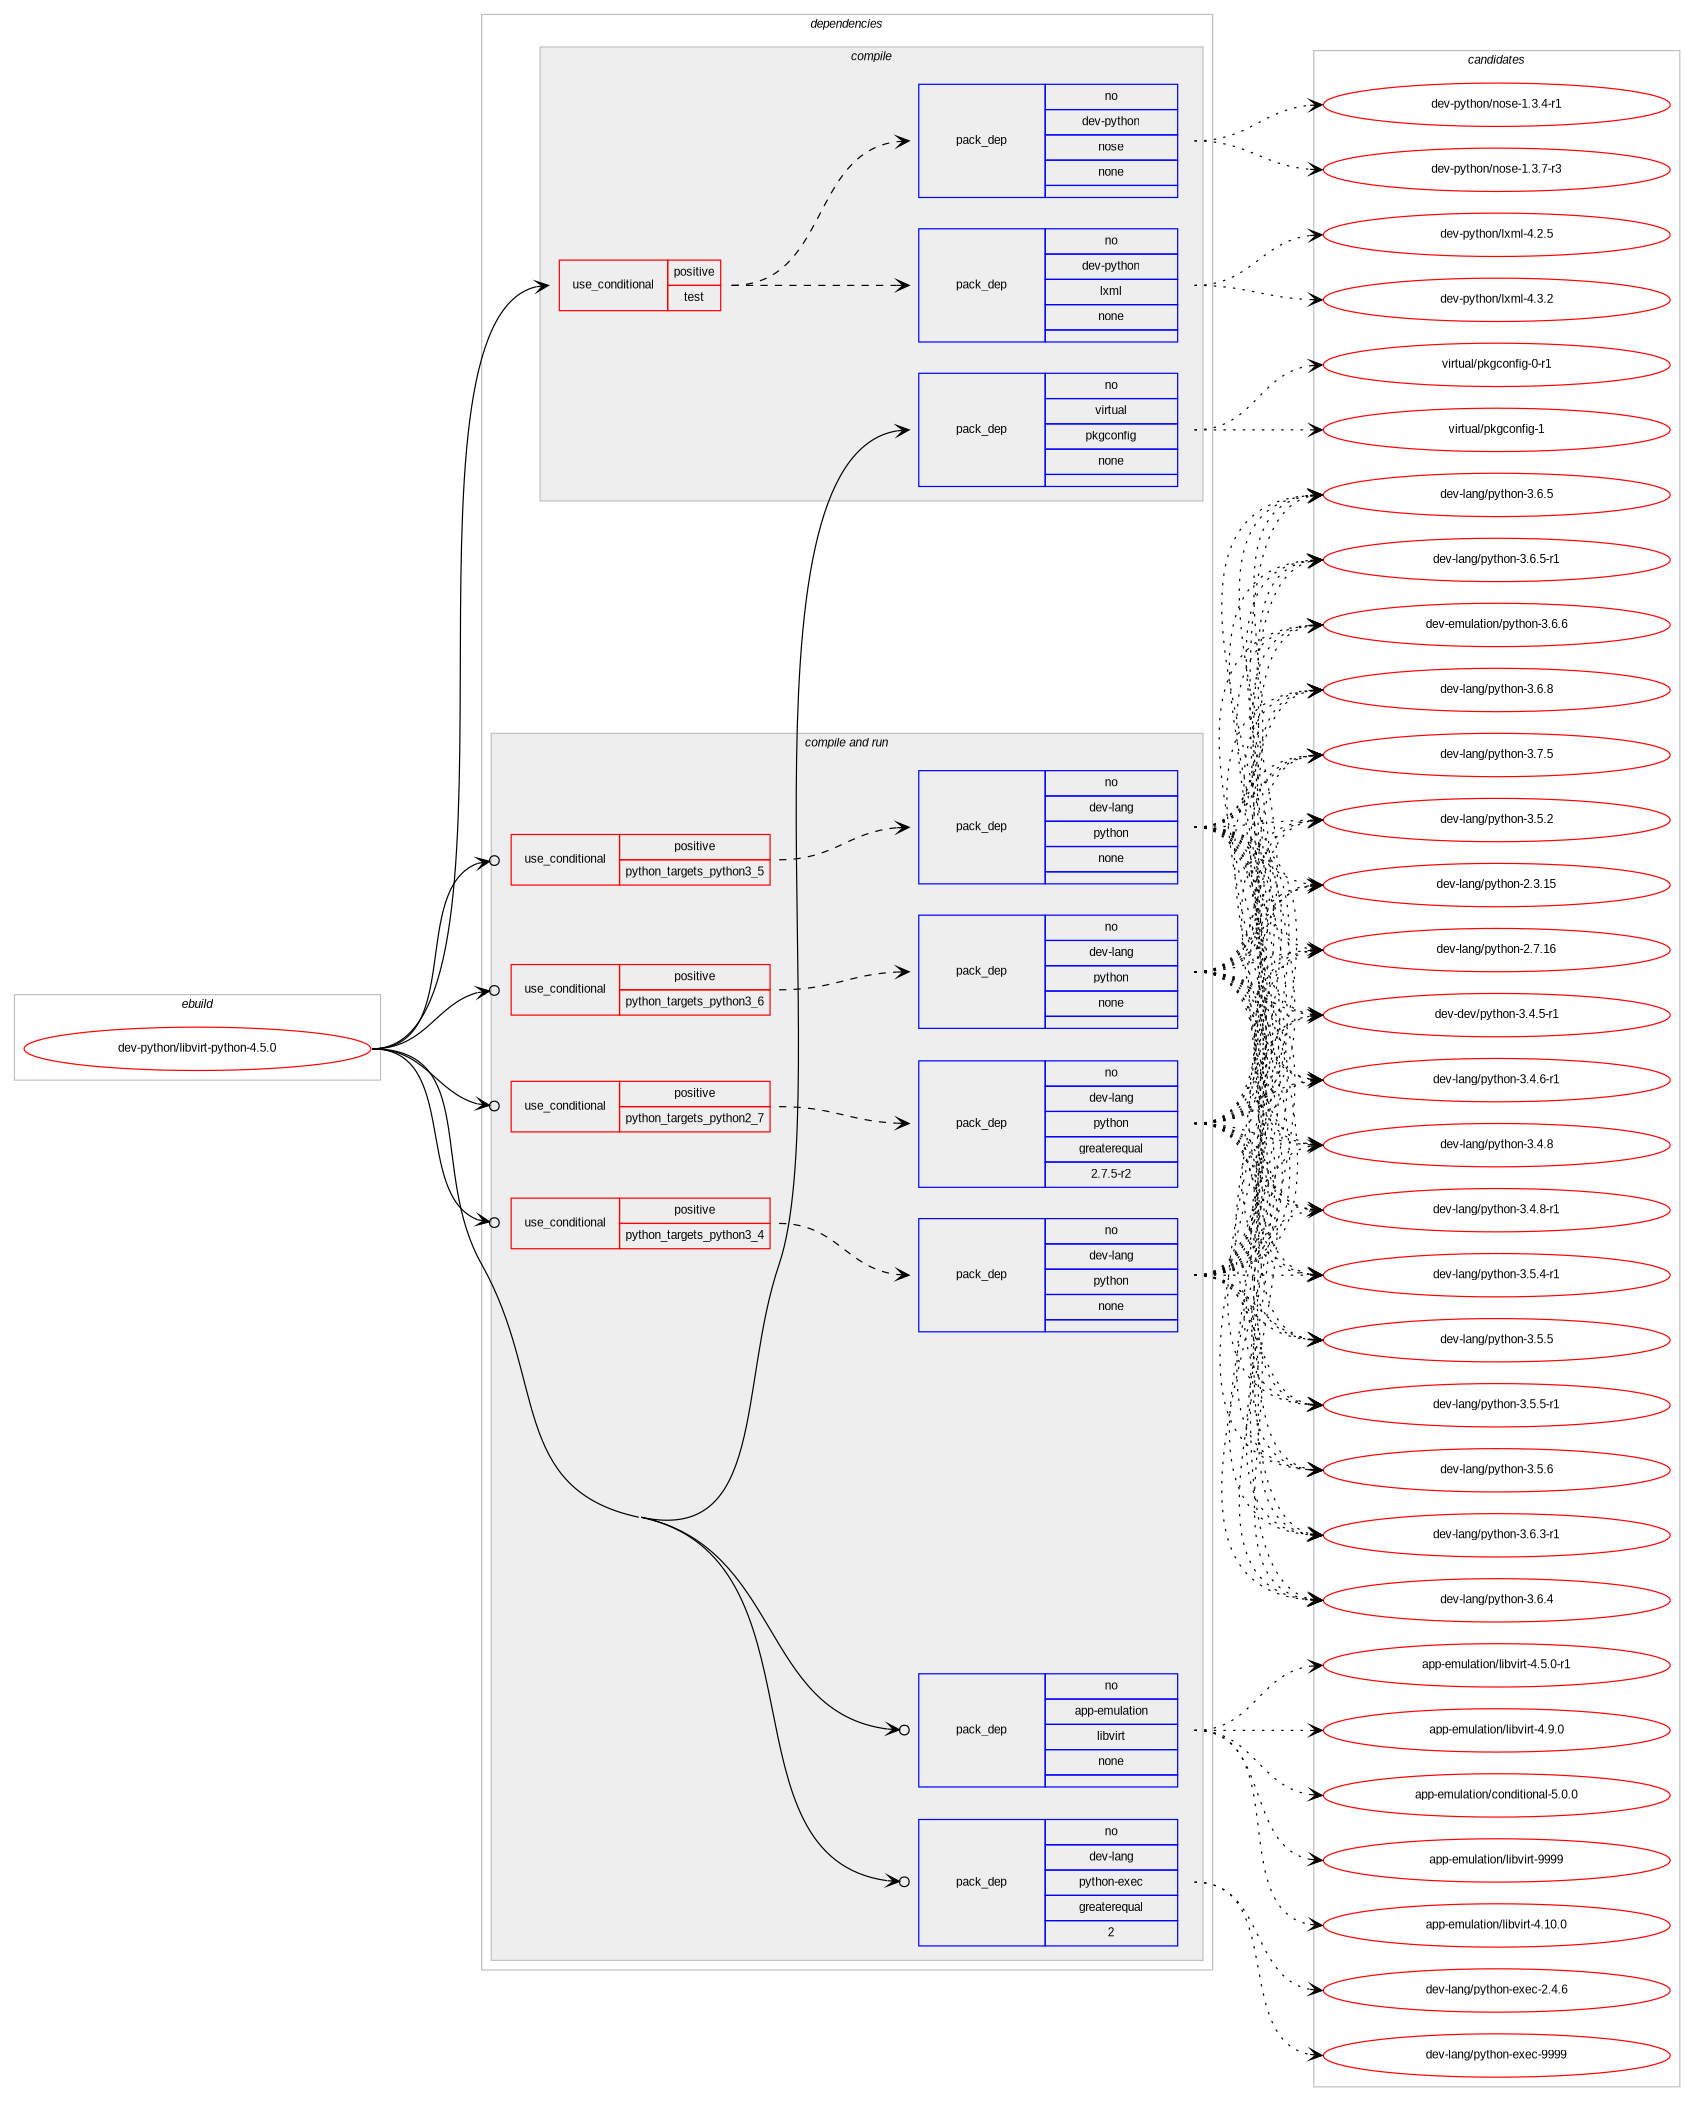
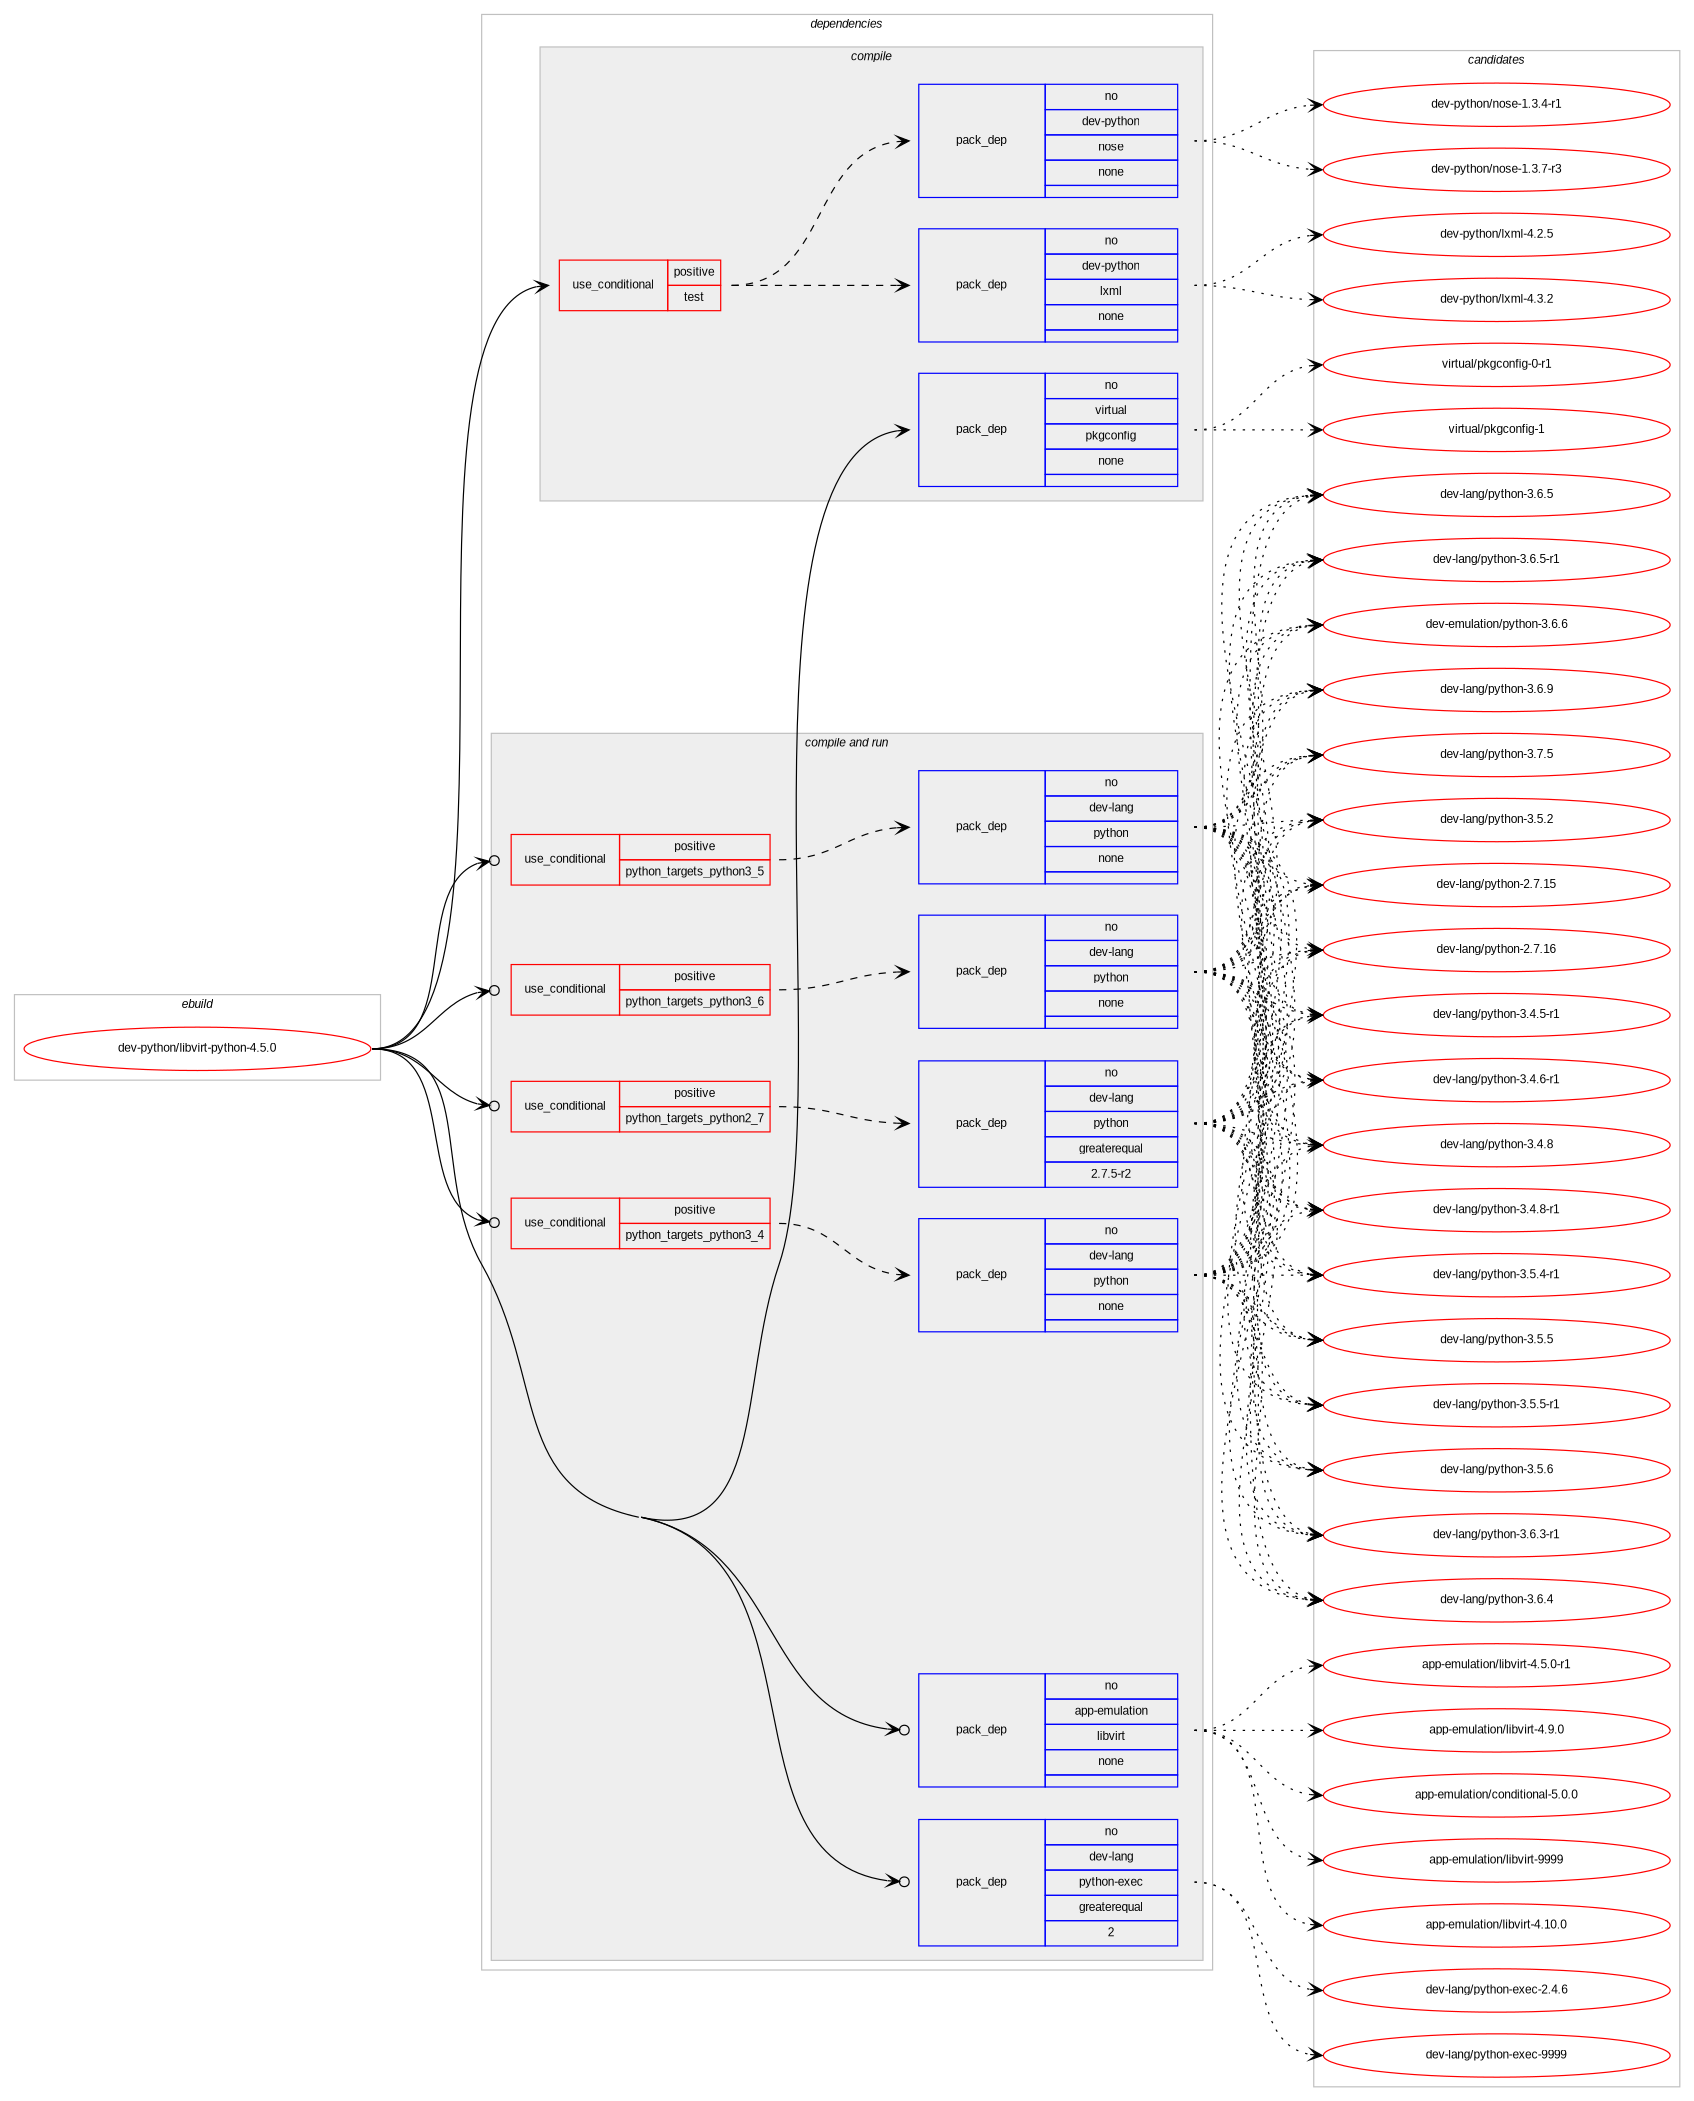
(1497, 690) -> (1497, 690)
(1497, 885) -> (1497, 885)
(1497, 1015) -> (1497, 1015)
